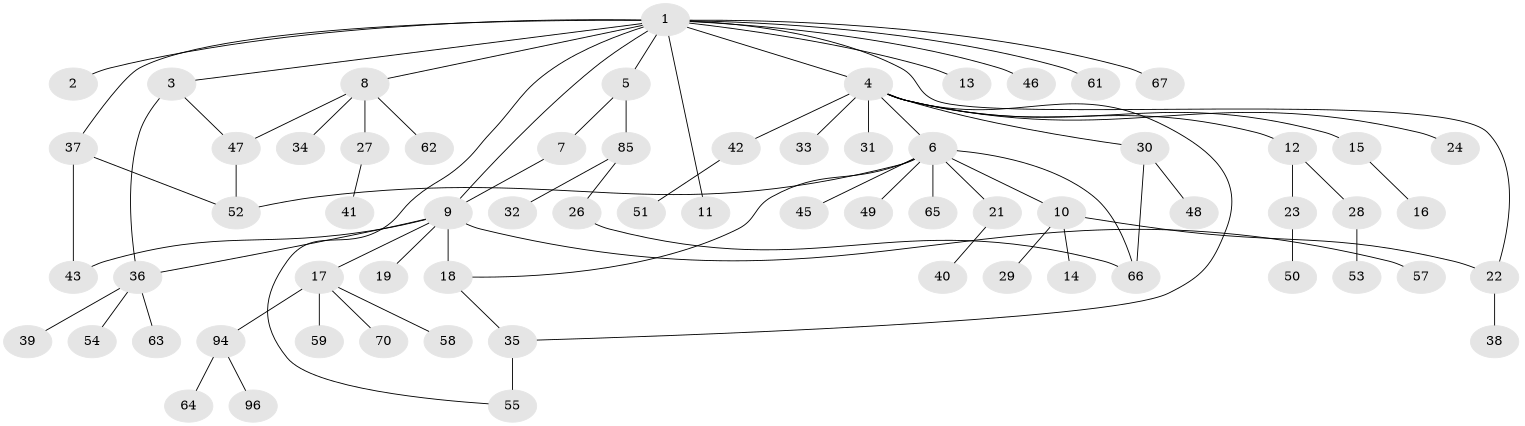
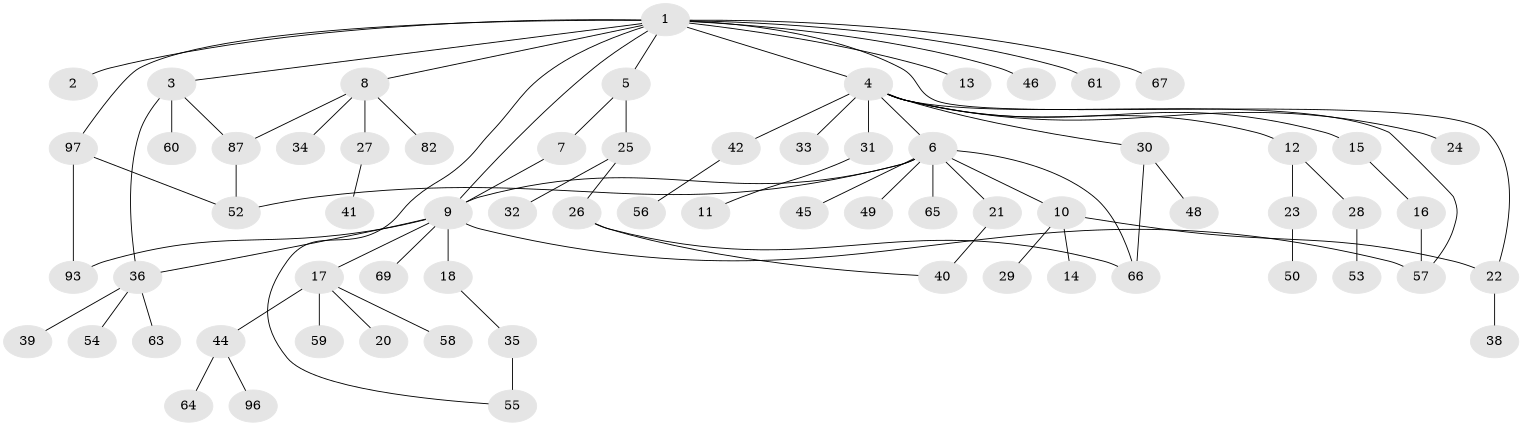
(686, 116) -> (810, 175)
(73, 148) -> (73, 148)
none -> (172, 148)
(236, 148) -> (236, 148)
(429, 148) -> (429, 148)
(626, 148) -> (626, 148)
(641, 213) -> (641, 213)
(713, 239) -> (702, 181)
none -> (1421, 245)
none -> (723, 254)
(73, 277) -> (73, 277)
(384, 277) -> (384, 277)
(1106, 306) -> (1221, 109)
(221, 342) -> (221, 342)
(384, 342) -> (384, 342)
